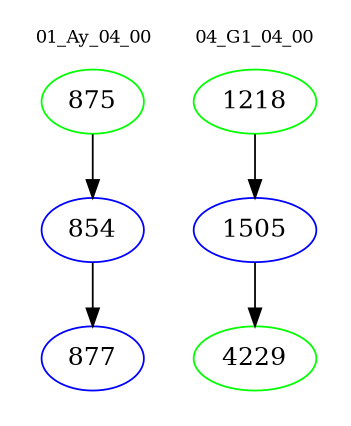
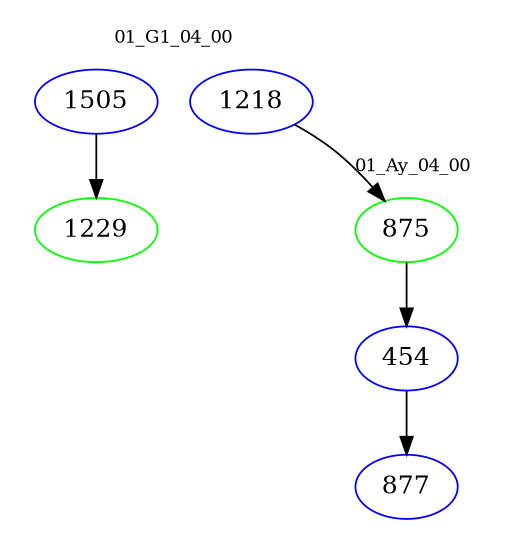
(255, 38) -> (174, 38)
(255, 102) -> (251, 102)
(255, 157) -> (352, 166)
(93, 230) -> (407, 358)
(255, 358) -> (96, 230)
